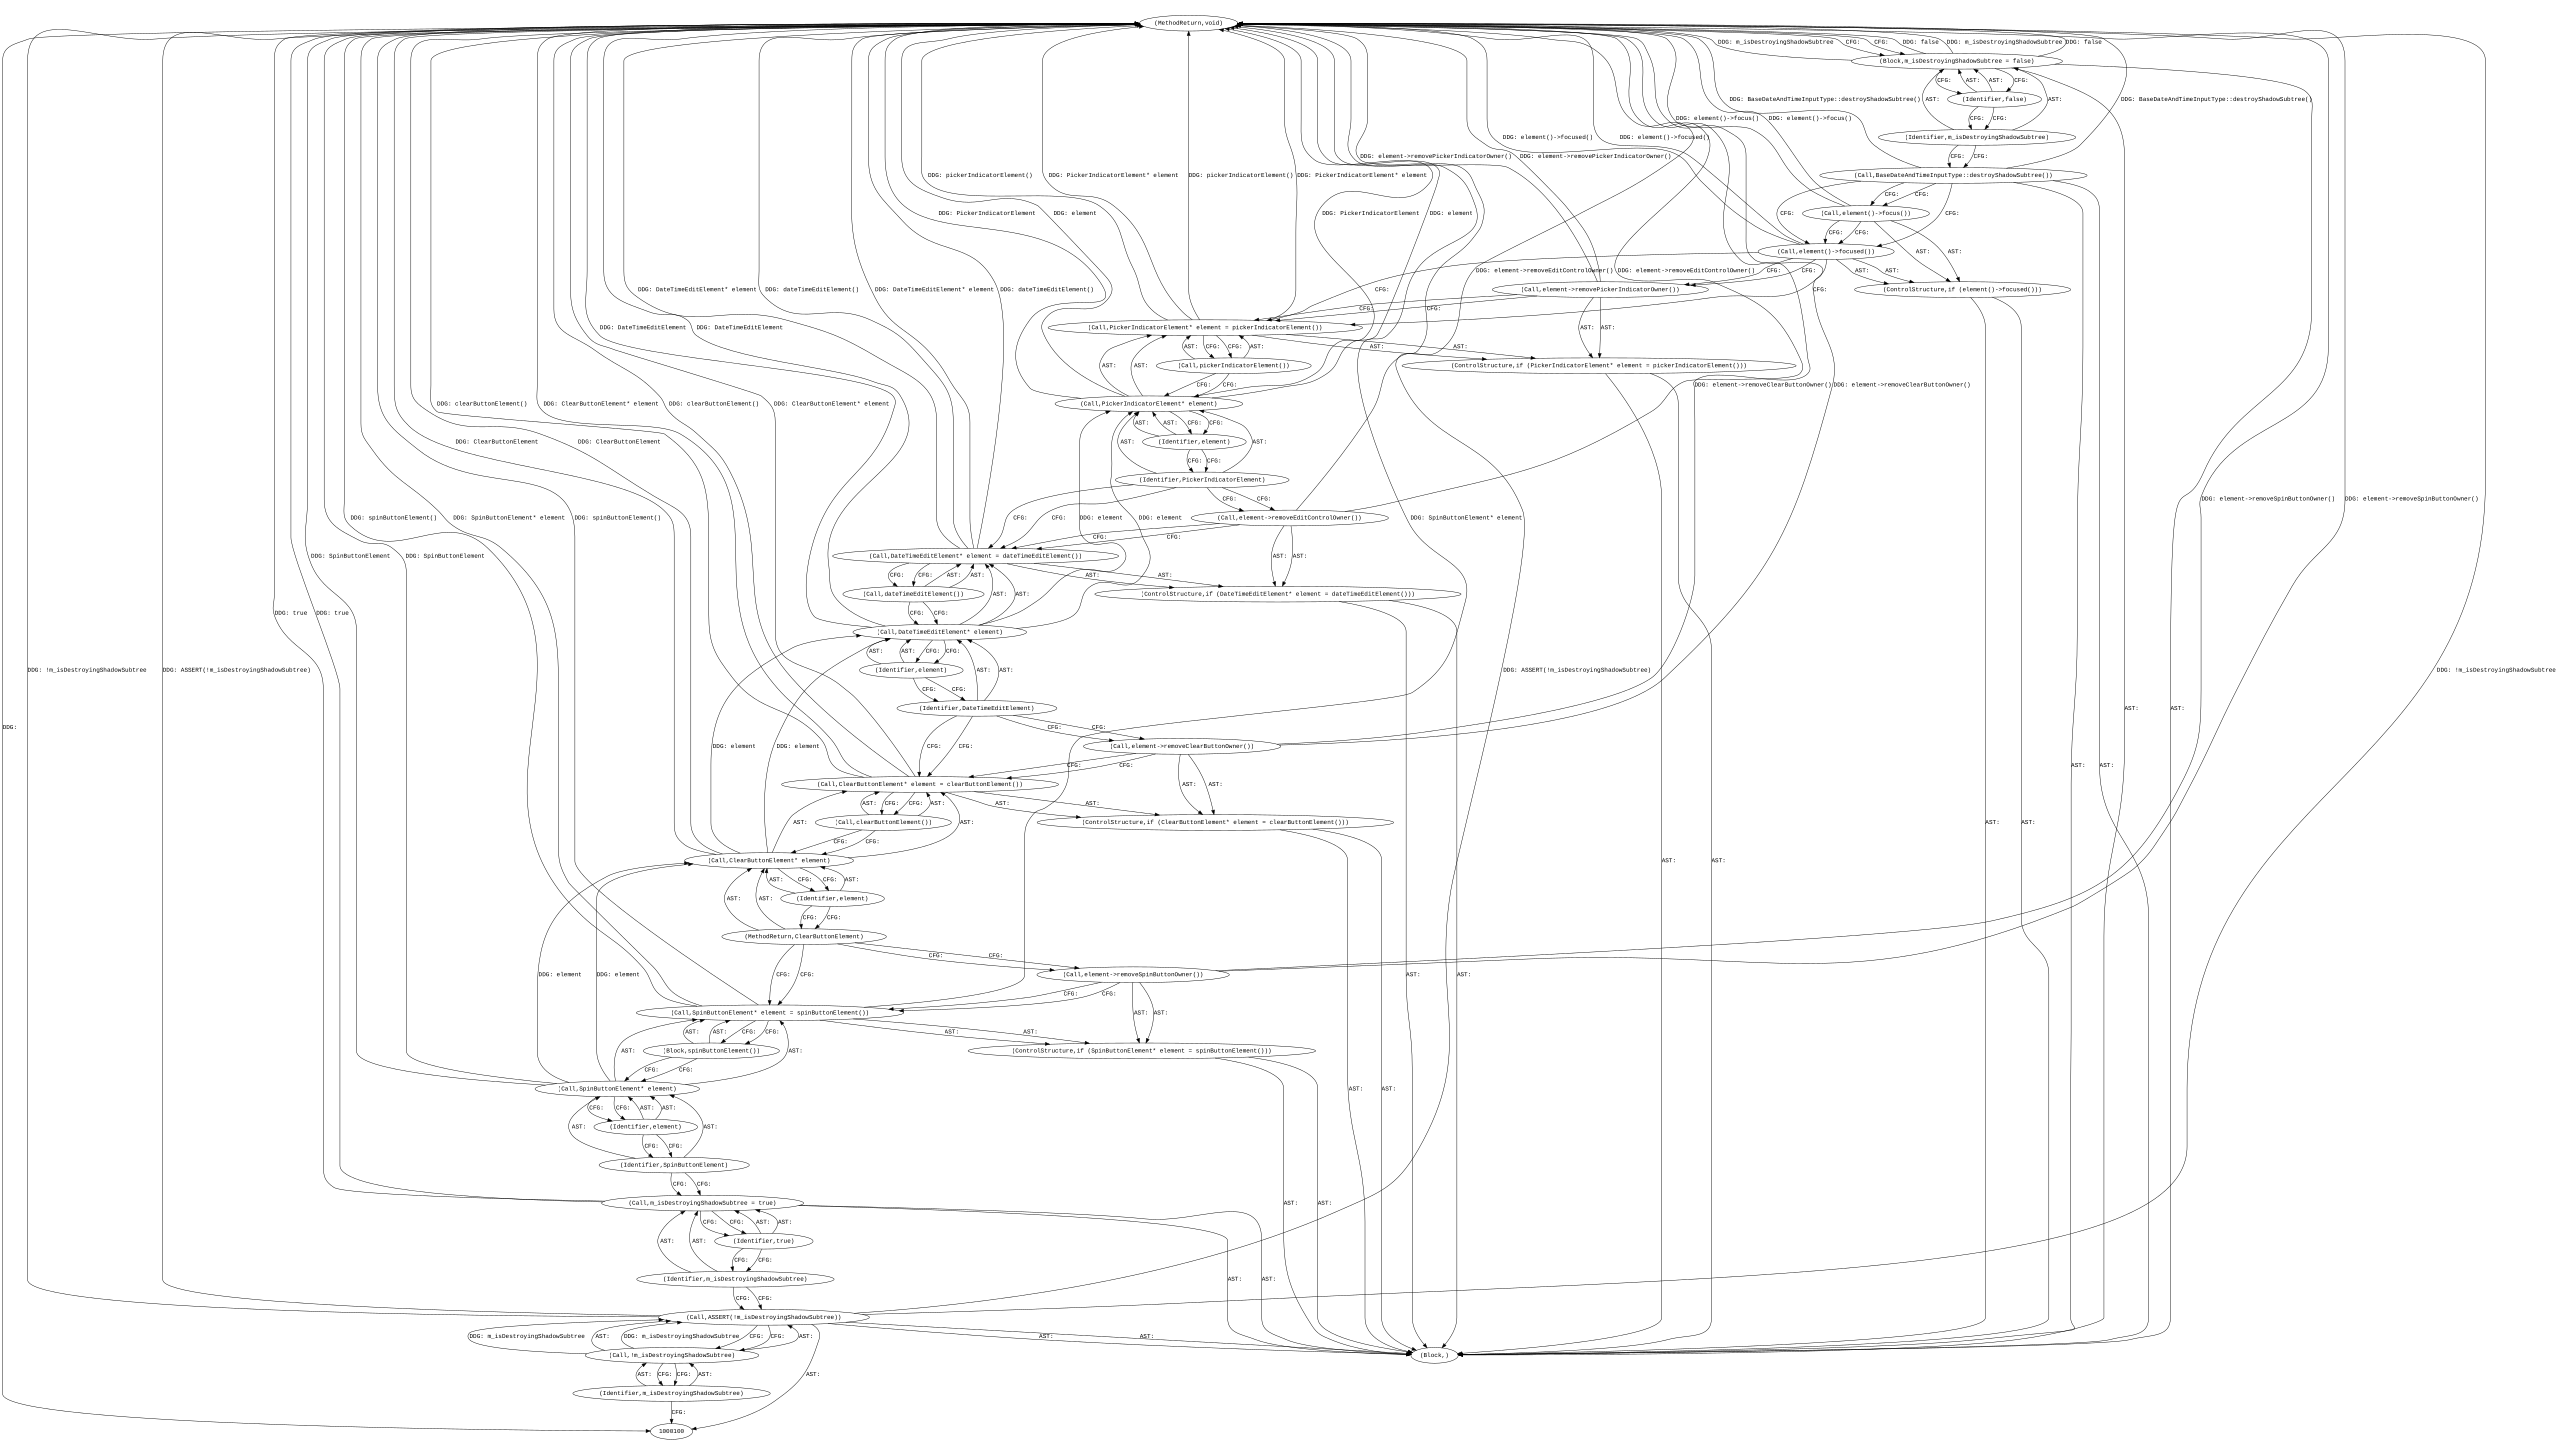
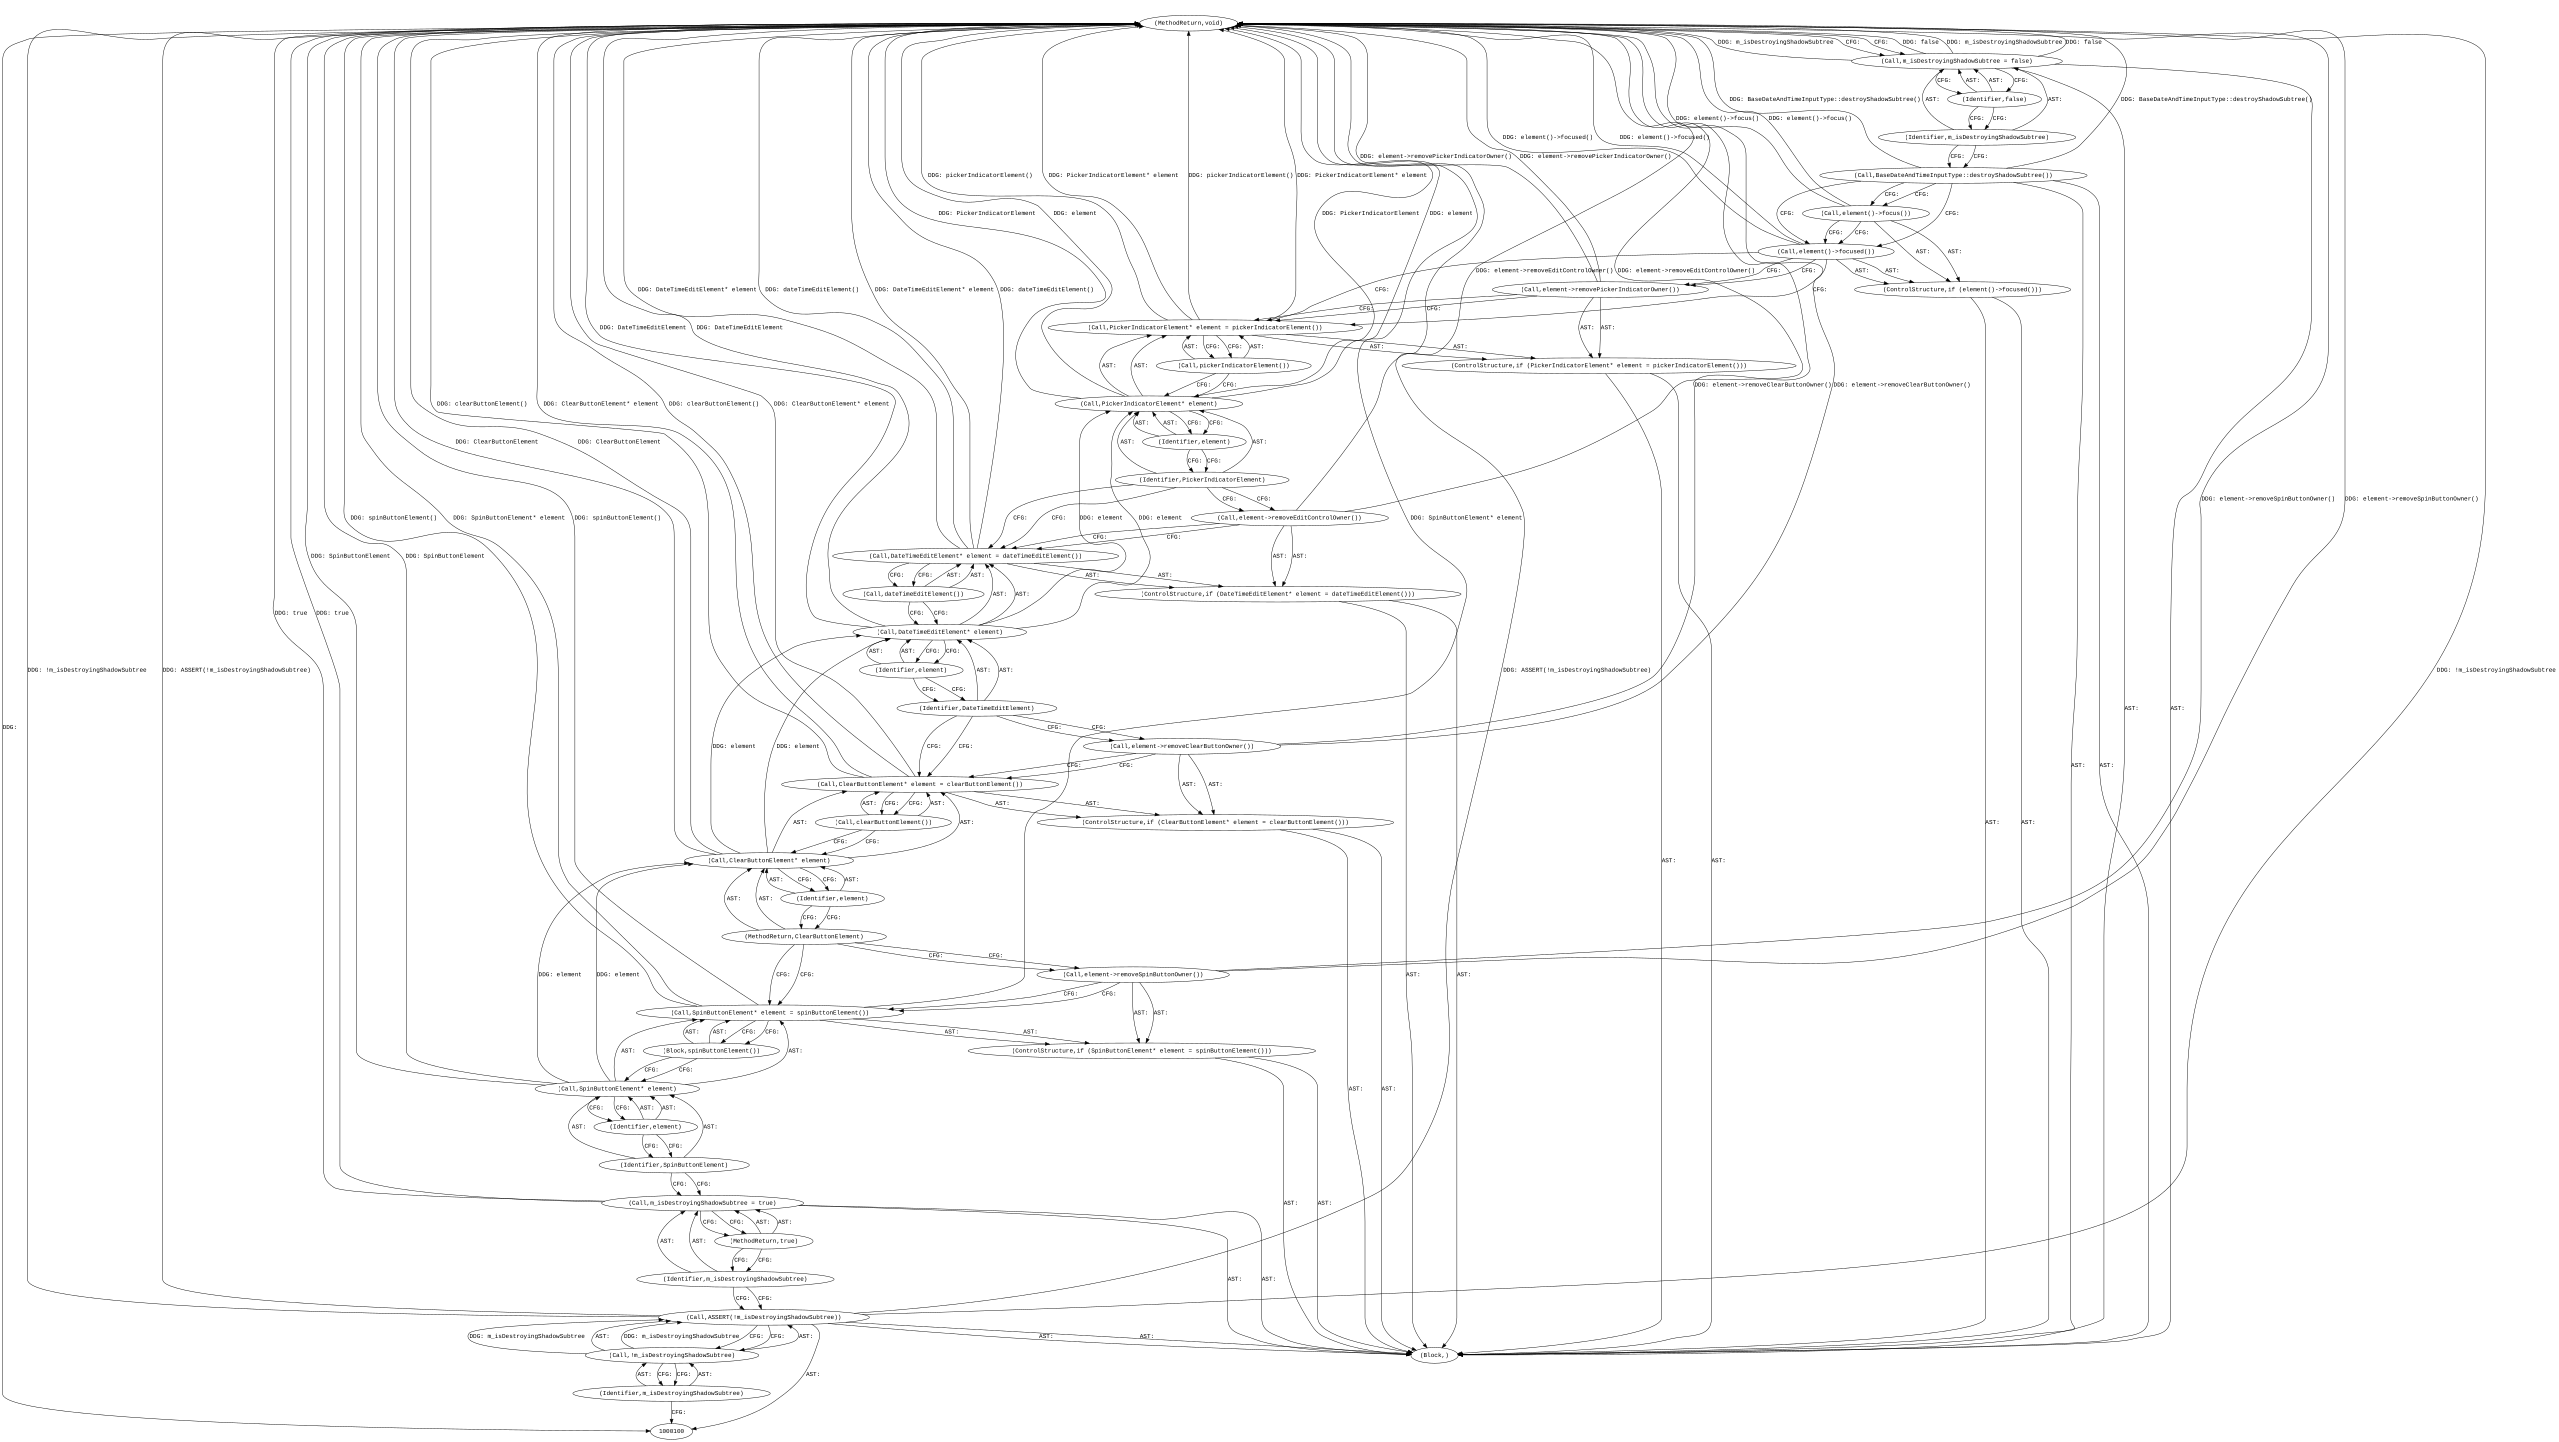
(1957, 61) -> (1957, 61)
(764, 1241) -> (764, 1241)
